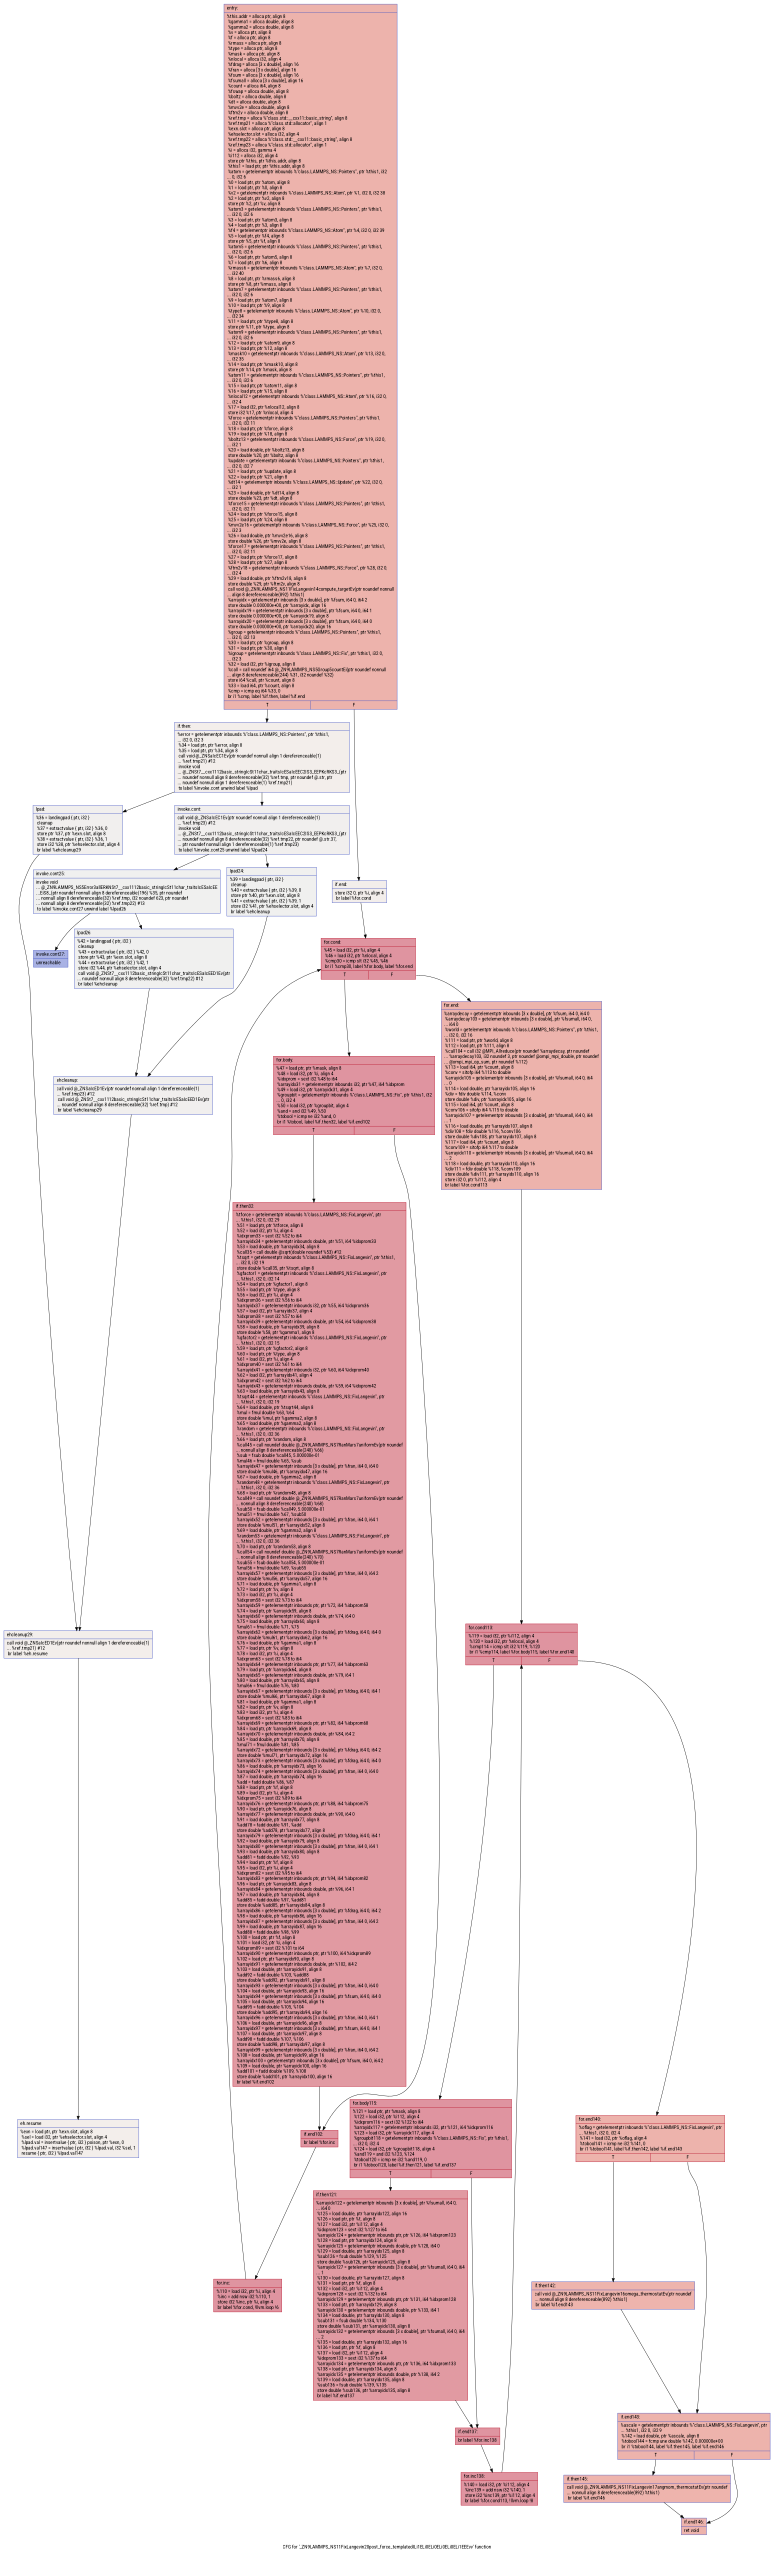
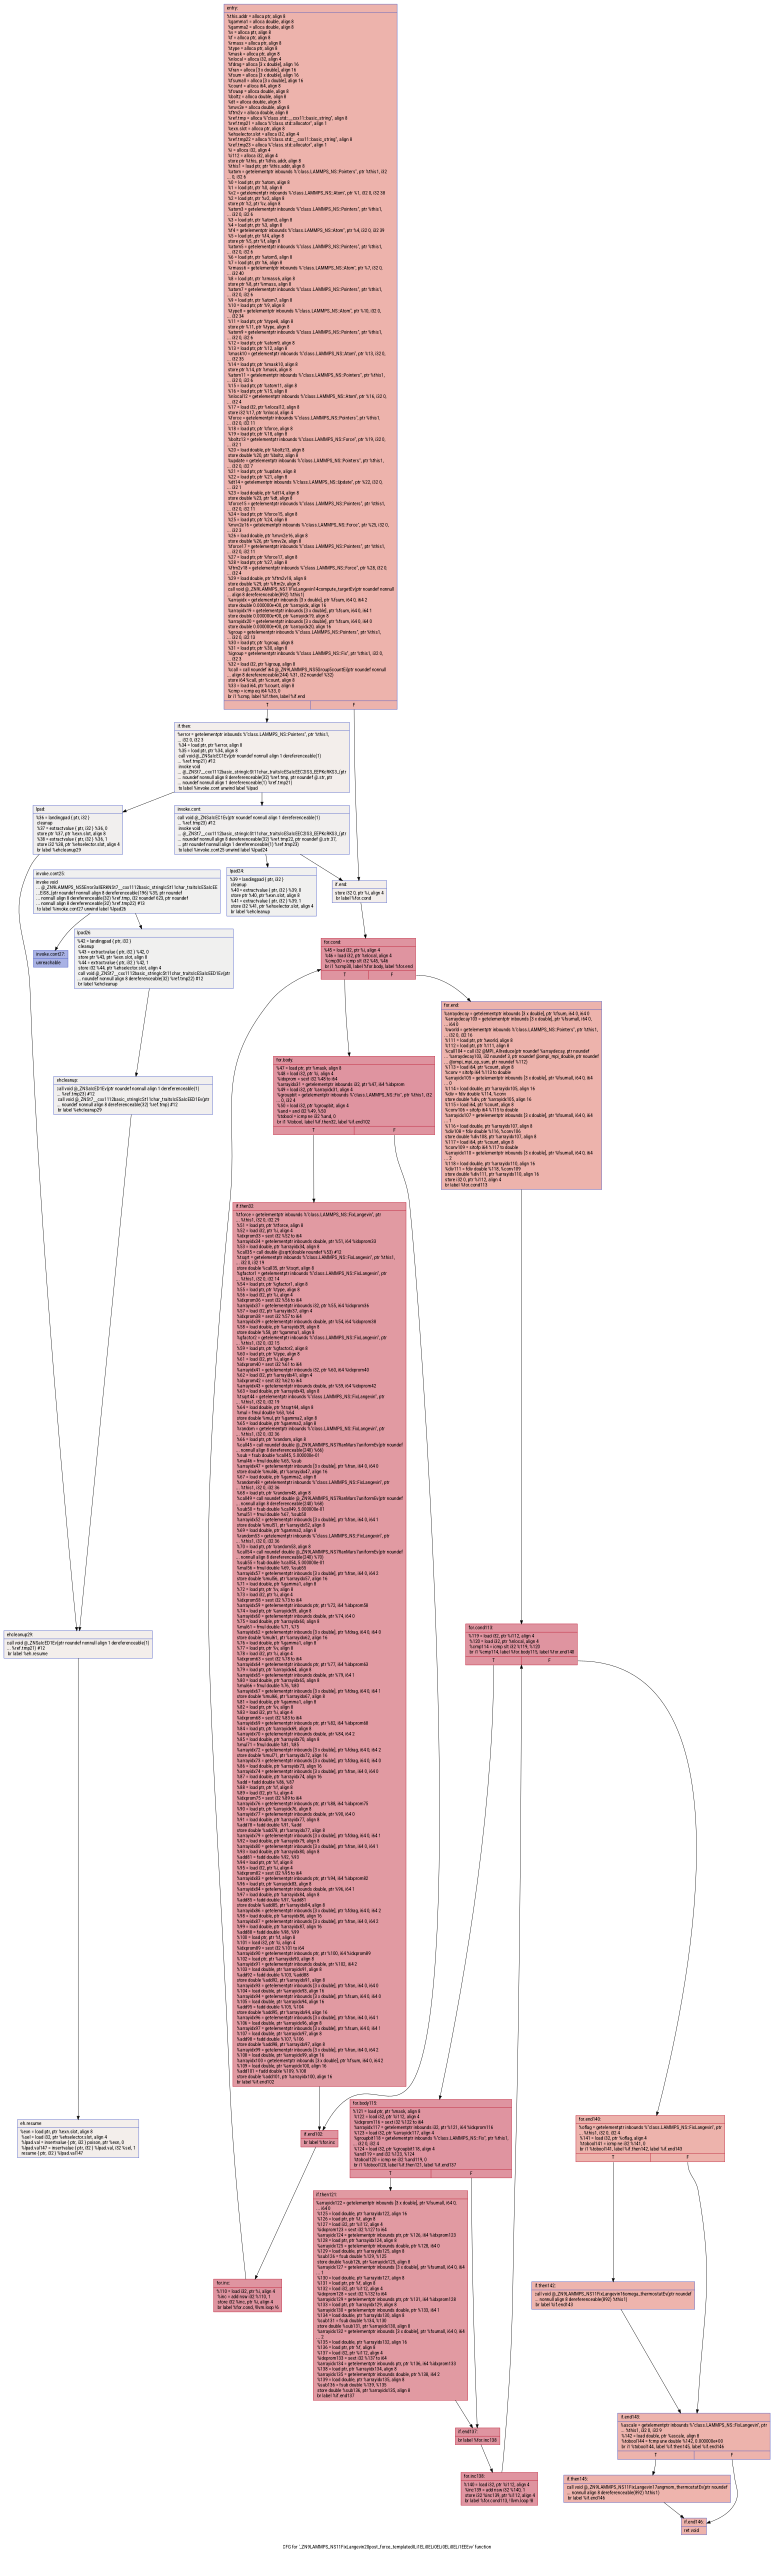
(251, 150) -> (249, 150)
(193, 861) -> (320, 866)
(219, 1000) -> none
